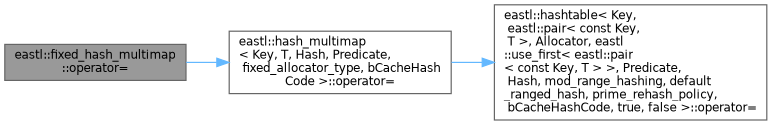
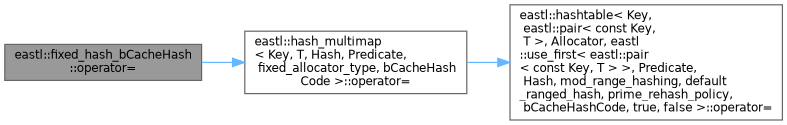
(95, 62) -> (103, 62)
